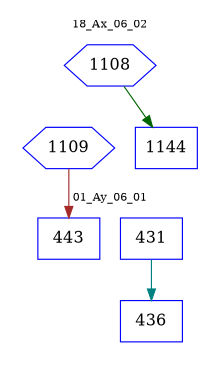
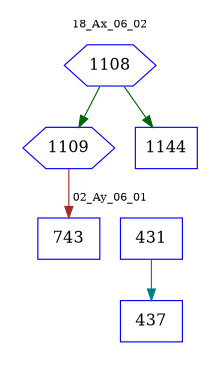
none -> (92, 102)
(110, 198) -> (110, 198)
(69, 239) -> (69, 239)
(151, 321) -> (151, 321)
